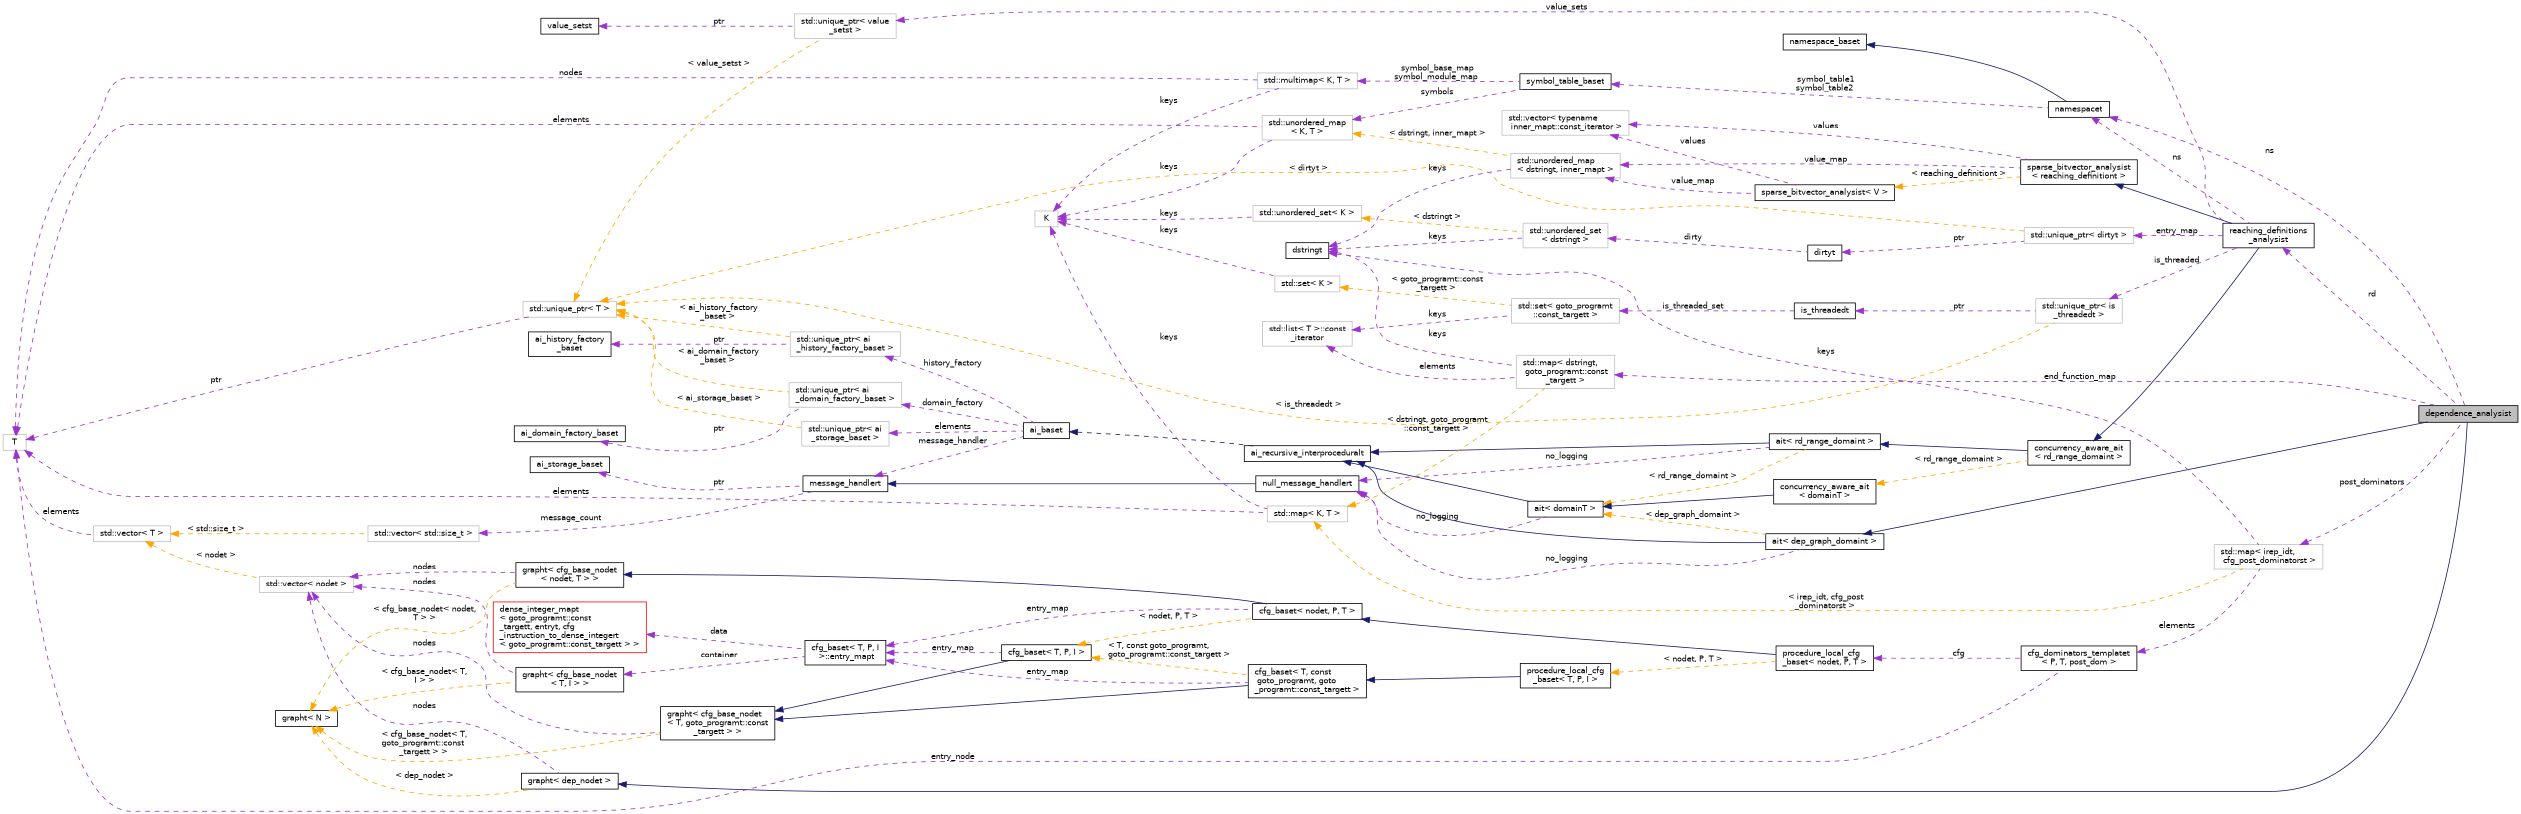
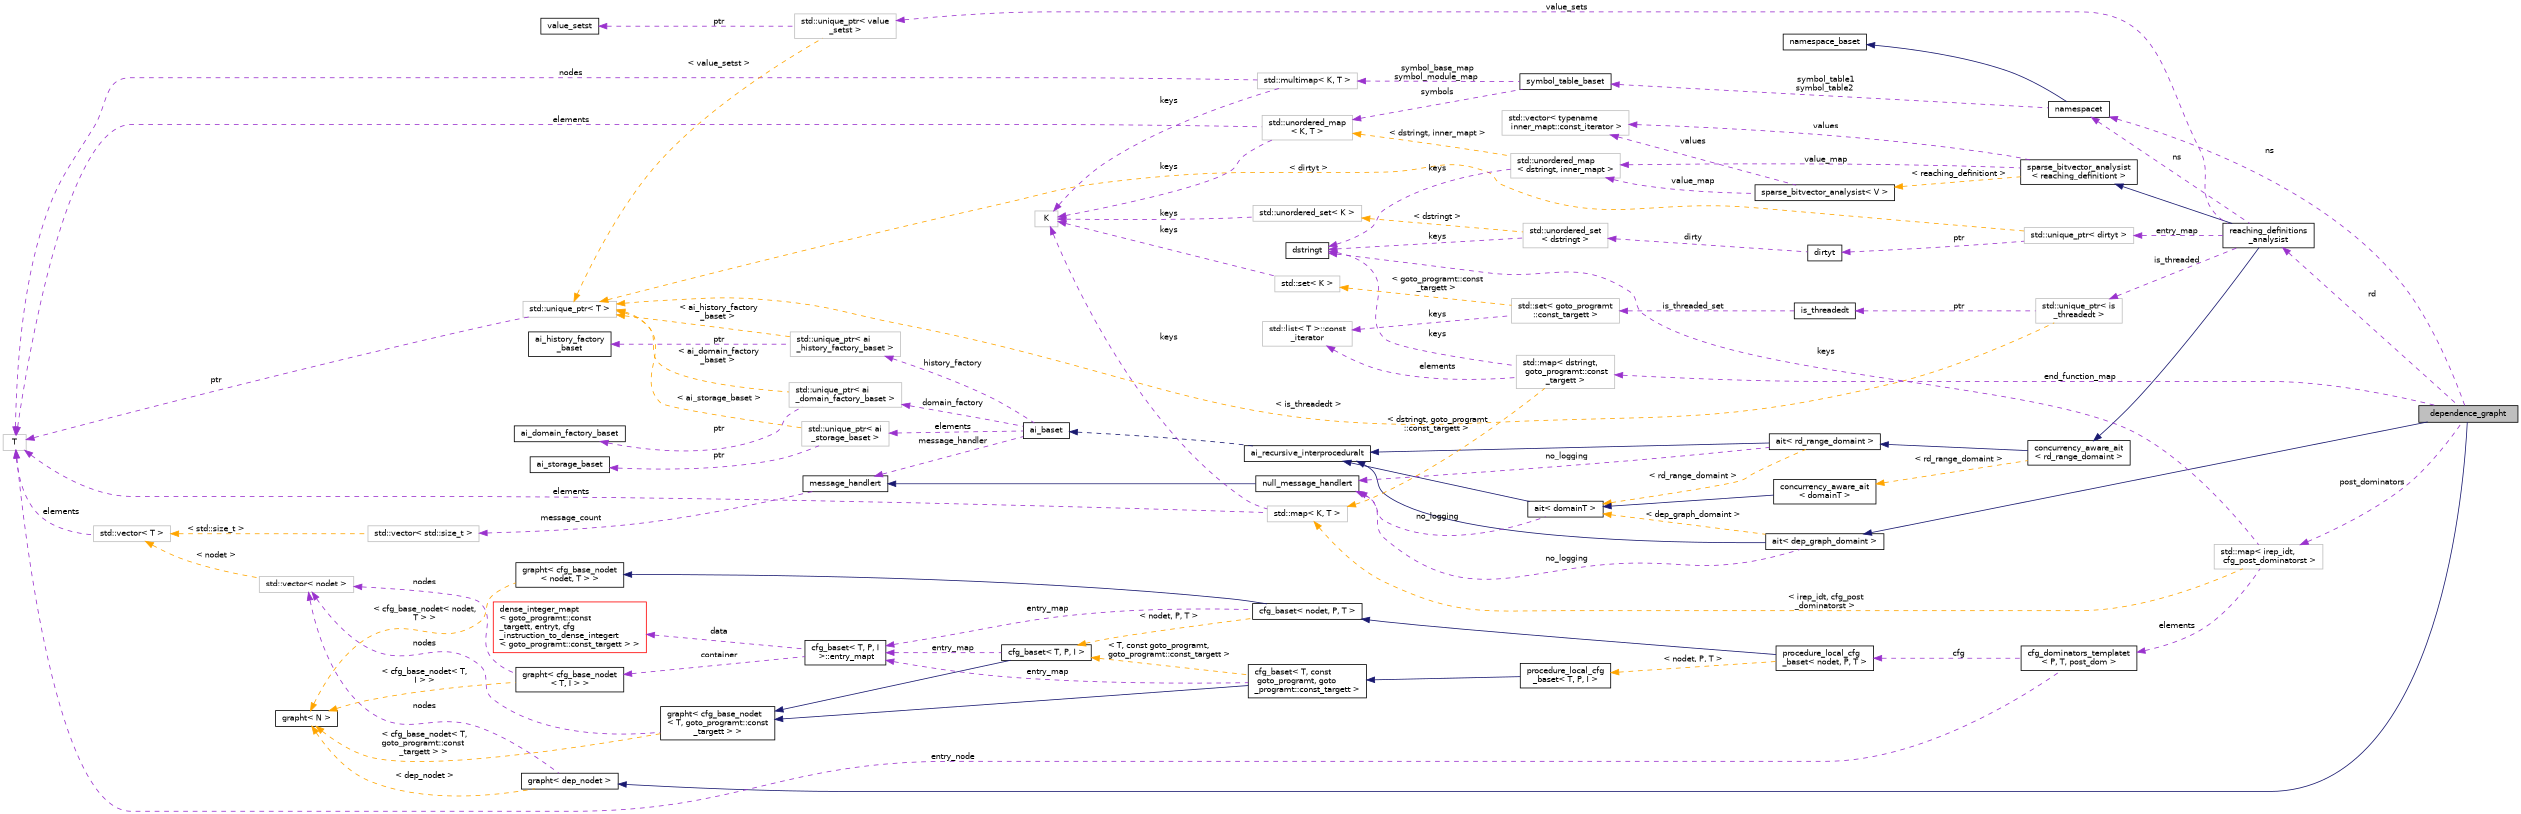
(2468, 414) -> (2468, 414)
(704, 490) -> (720, 467)
(437, 572) -> none
